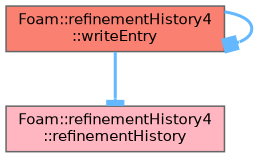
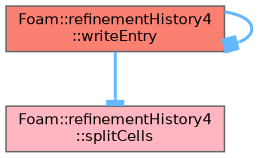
(115, 129) -> (115, 129)
